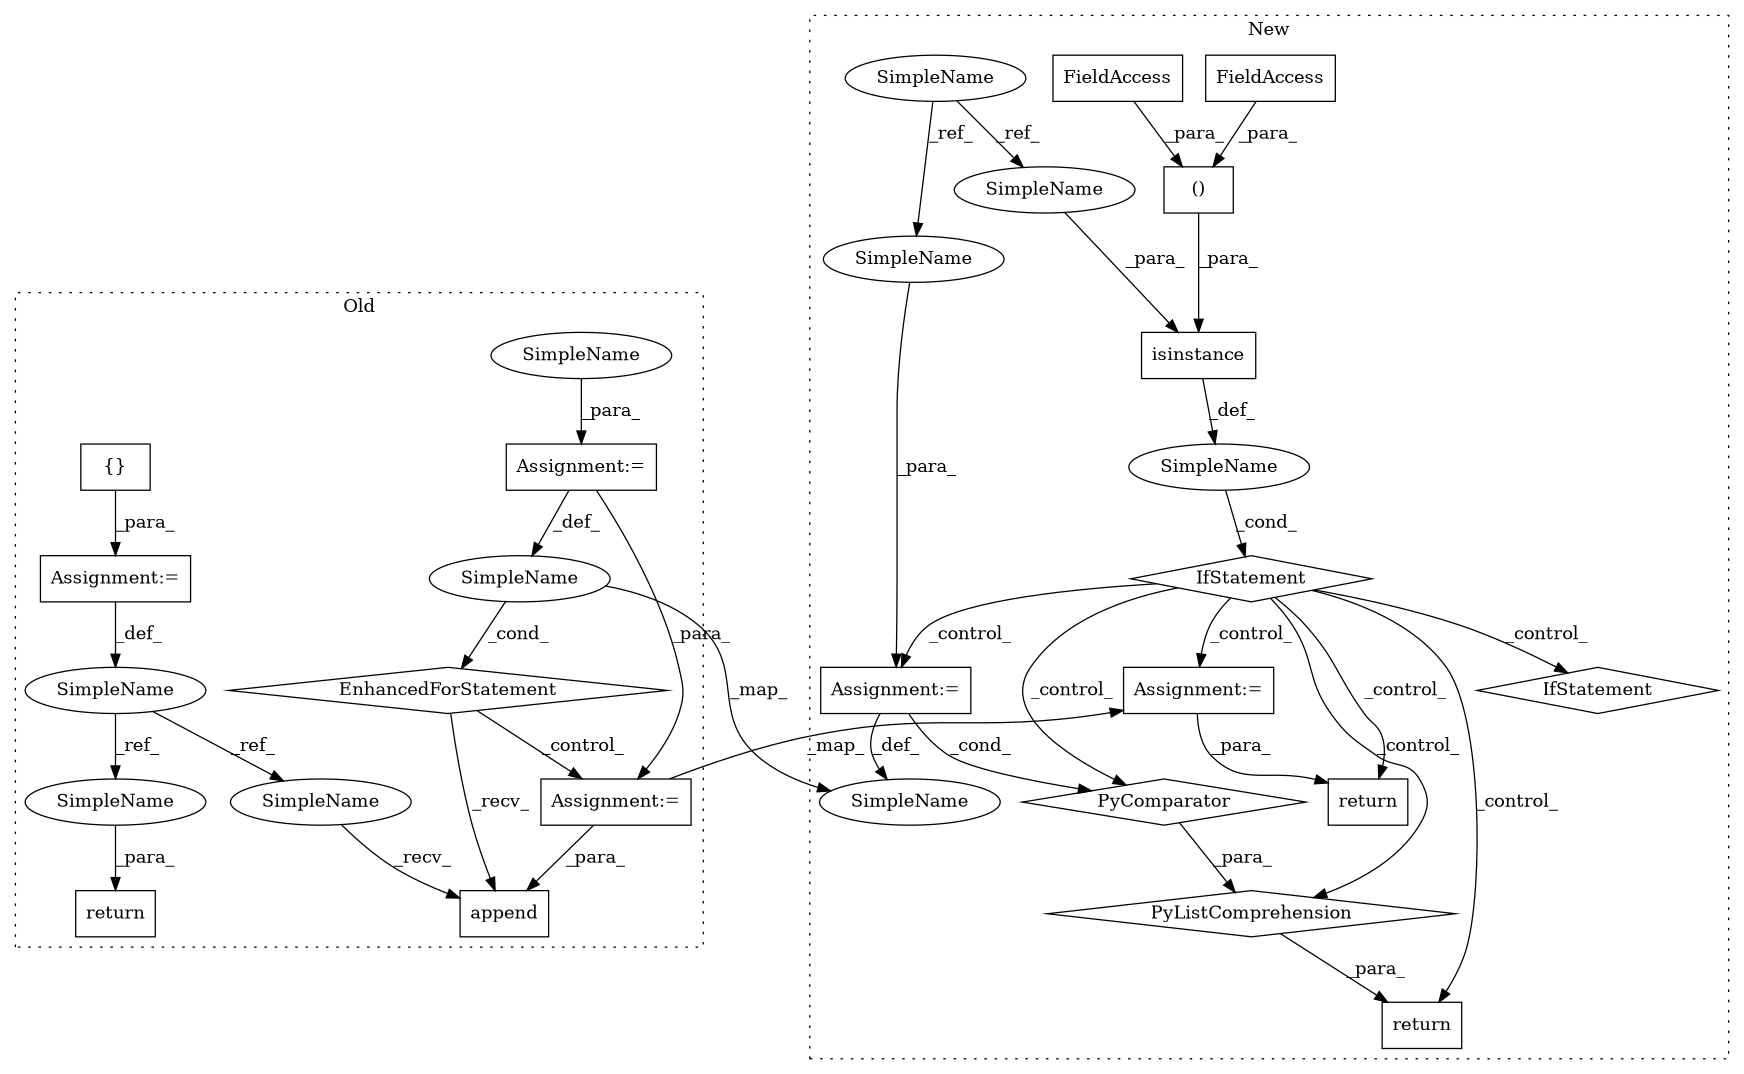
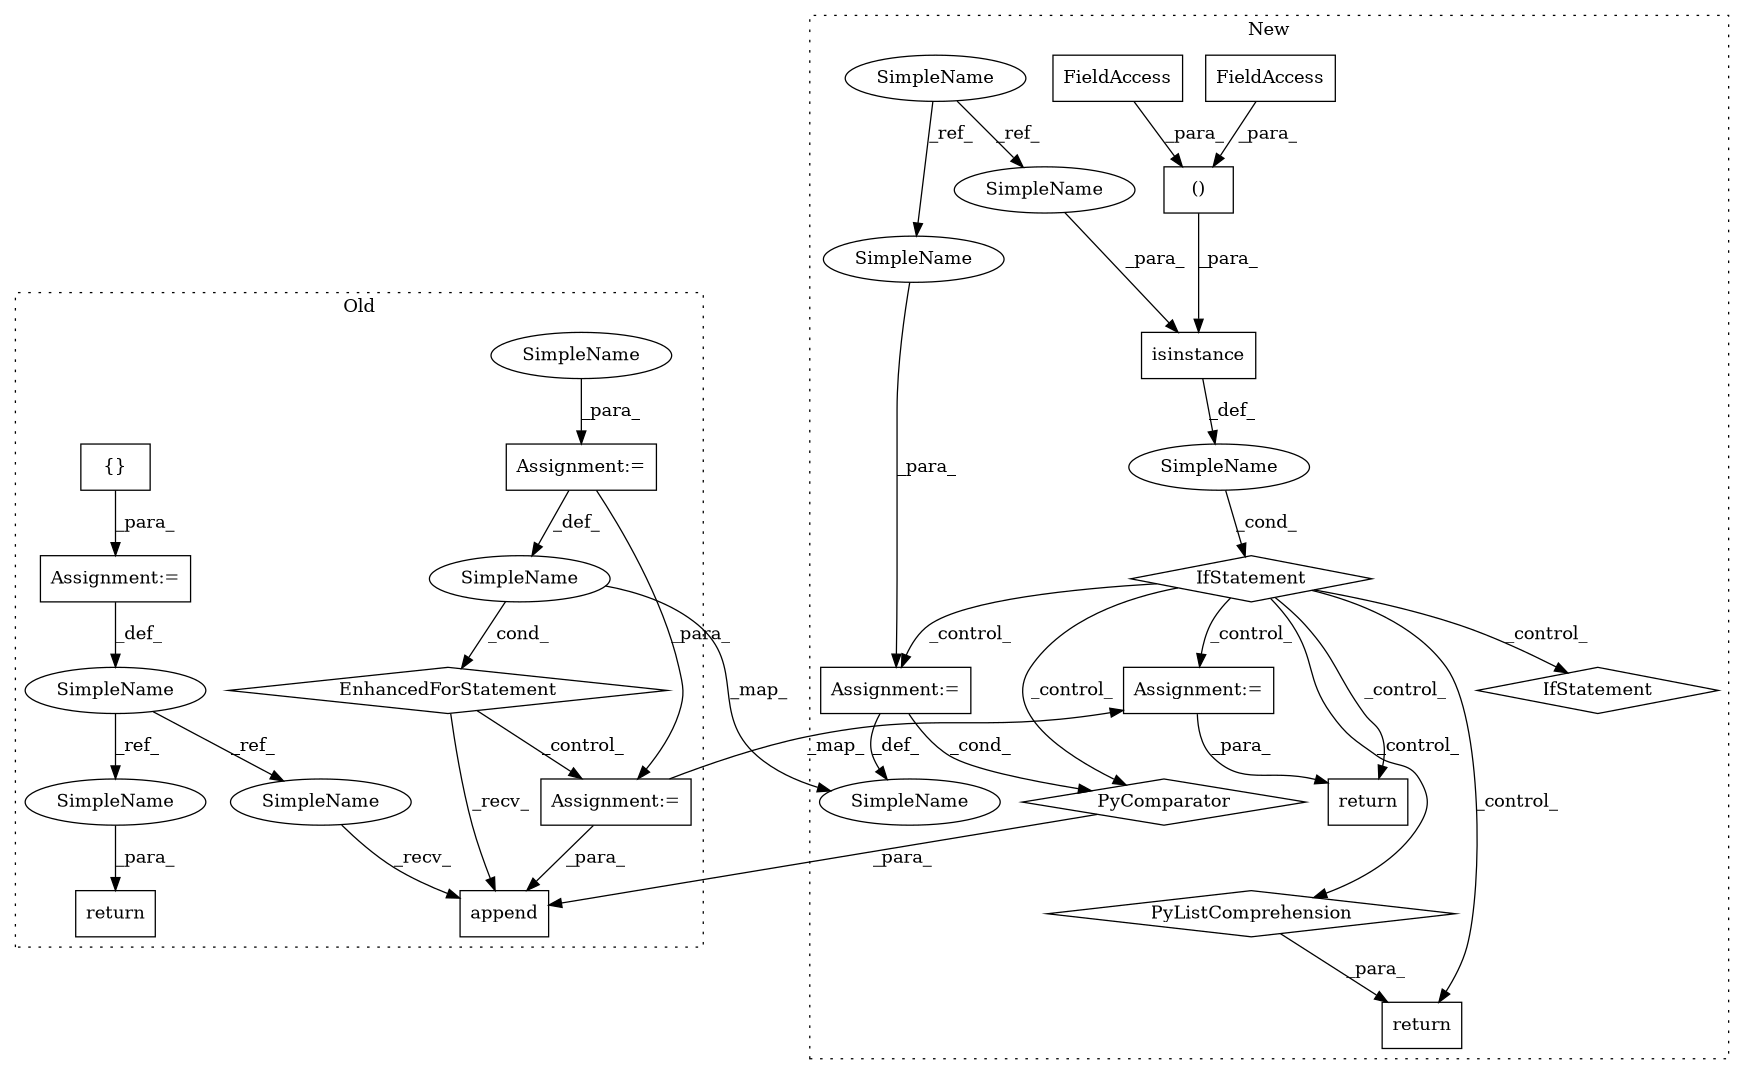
(1203, 852) -> (829, 859)
